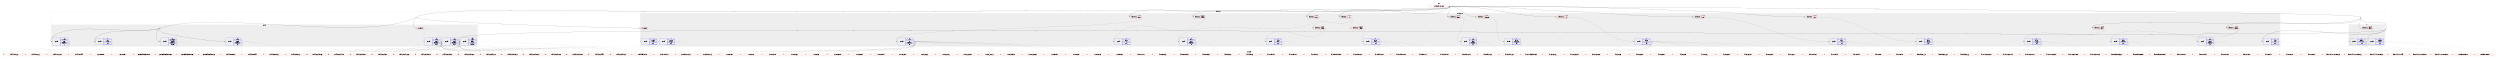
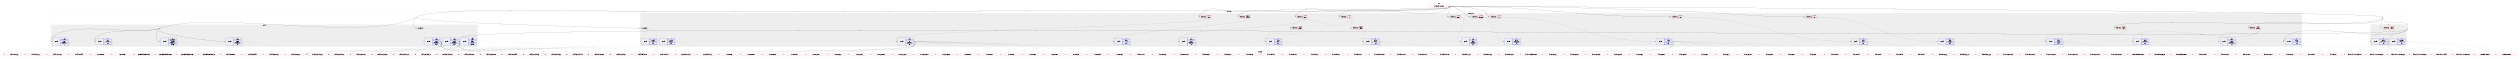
(1184, 55) -> (1184, 55)
none -> (1618, 55)
